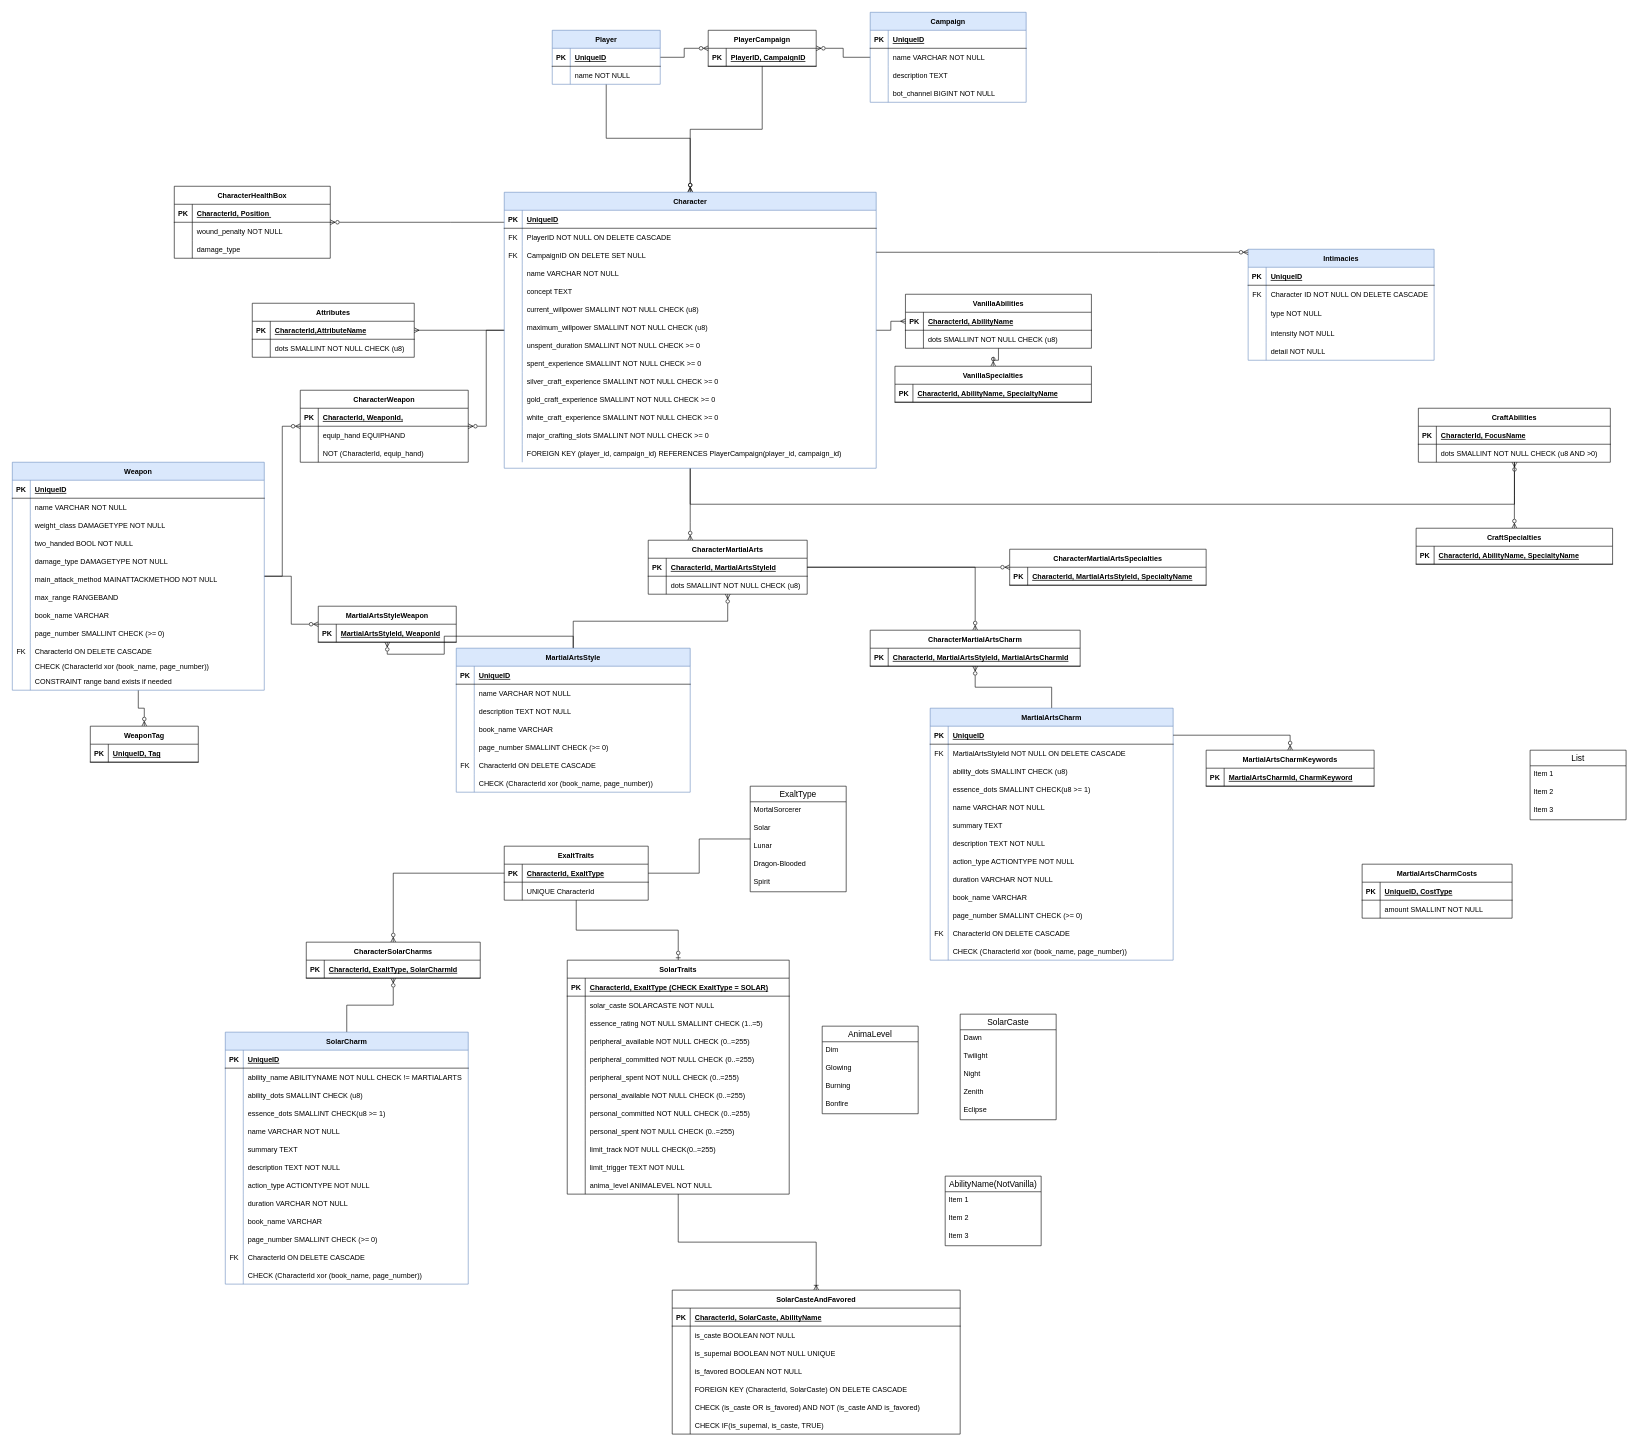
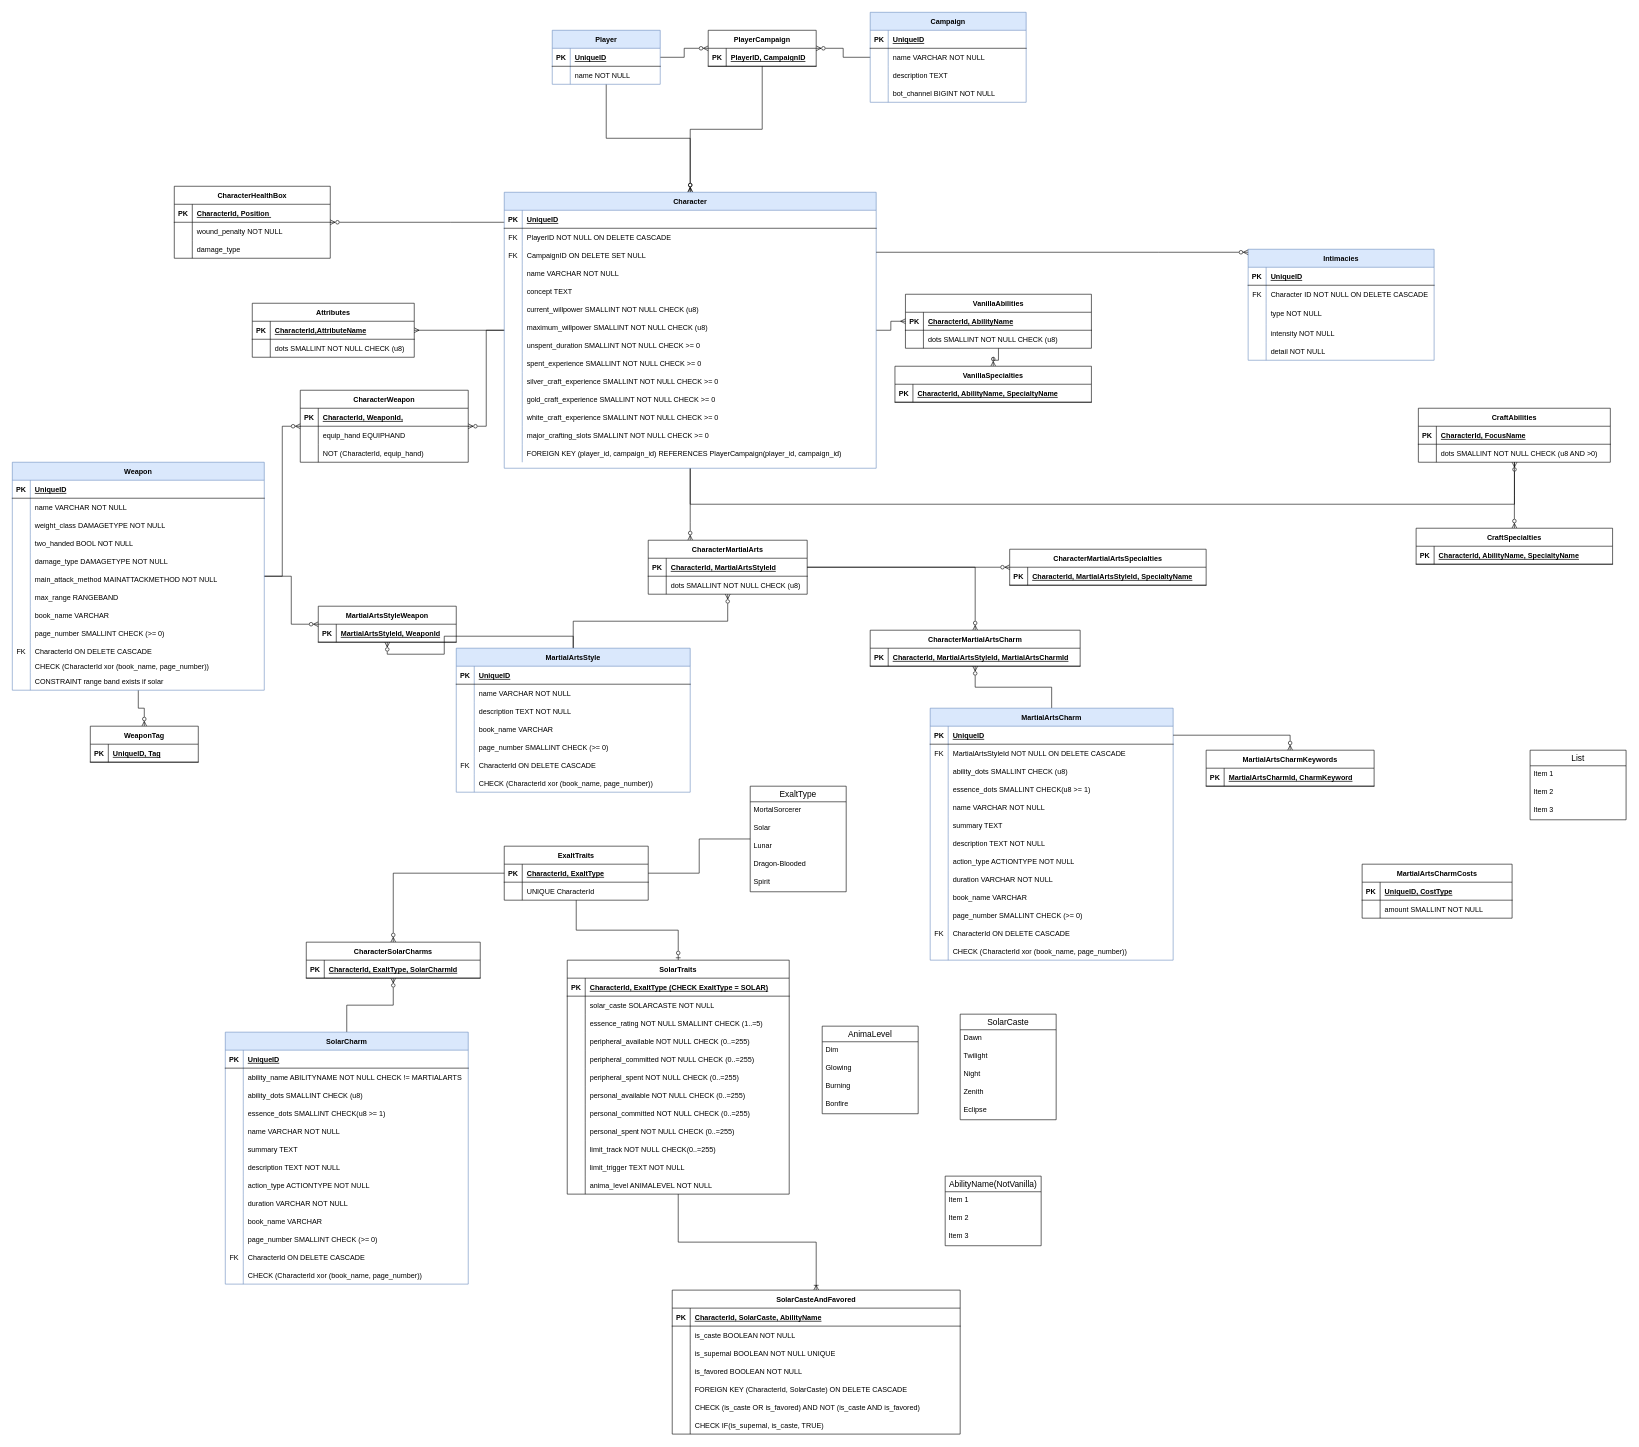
(105, 682) -> (102, 682)
